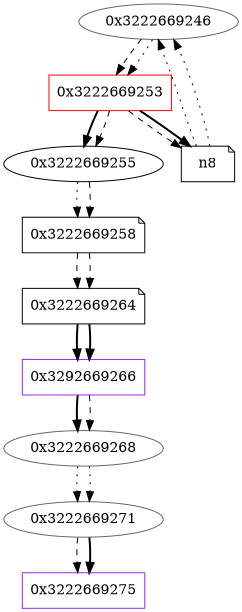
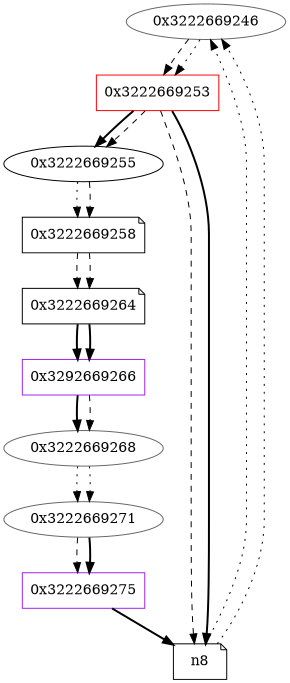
none -> (138, 624)
